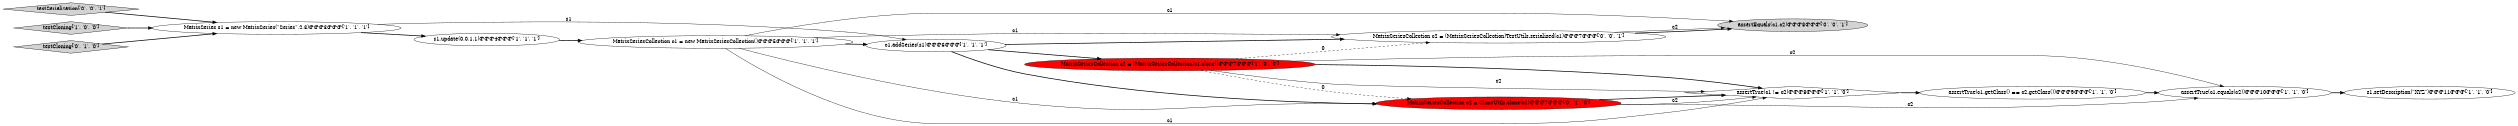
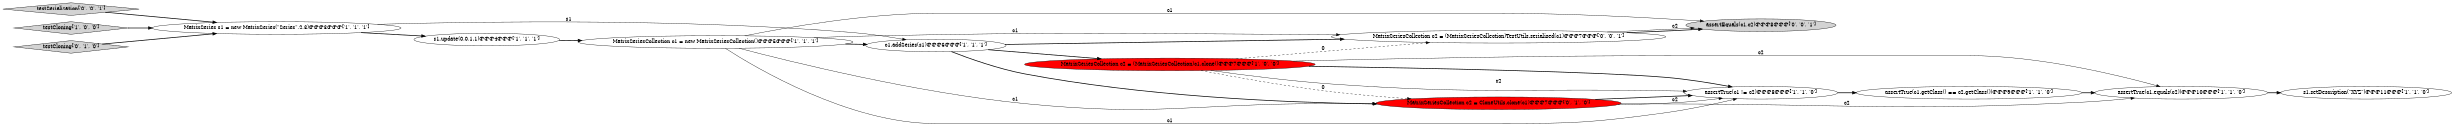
(1793, 93) -> (1761, 93)
